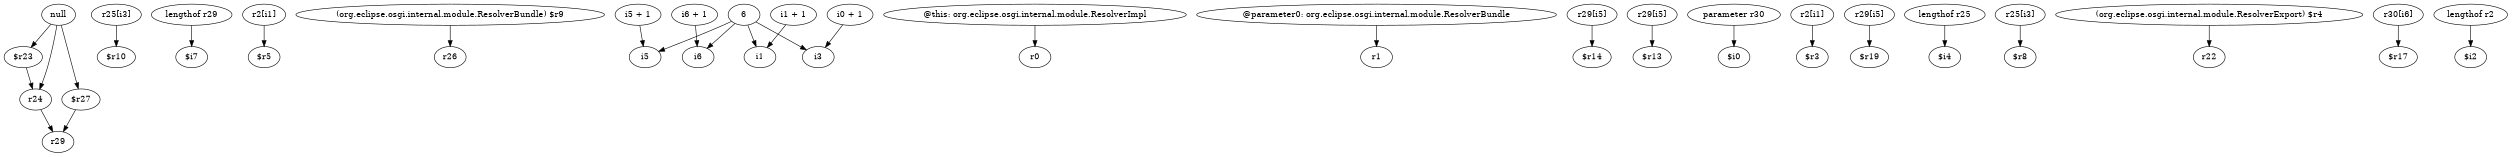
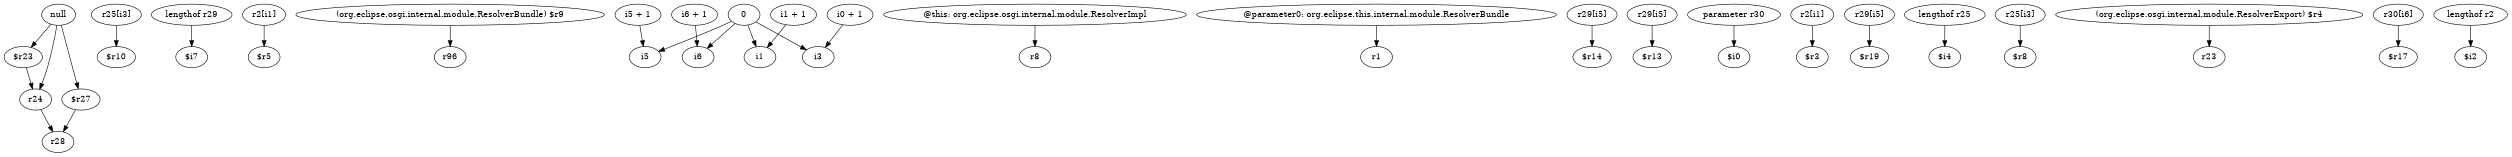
(744, 15) -> (744, 15)
(1377, 15) -> (1377, 15)
(450, 57) -> (450, 57)
(1035, 57) -> (1035, 57)
(2209, 57) -> (2209, 57)
(58, 142) -> (58, 142)
